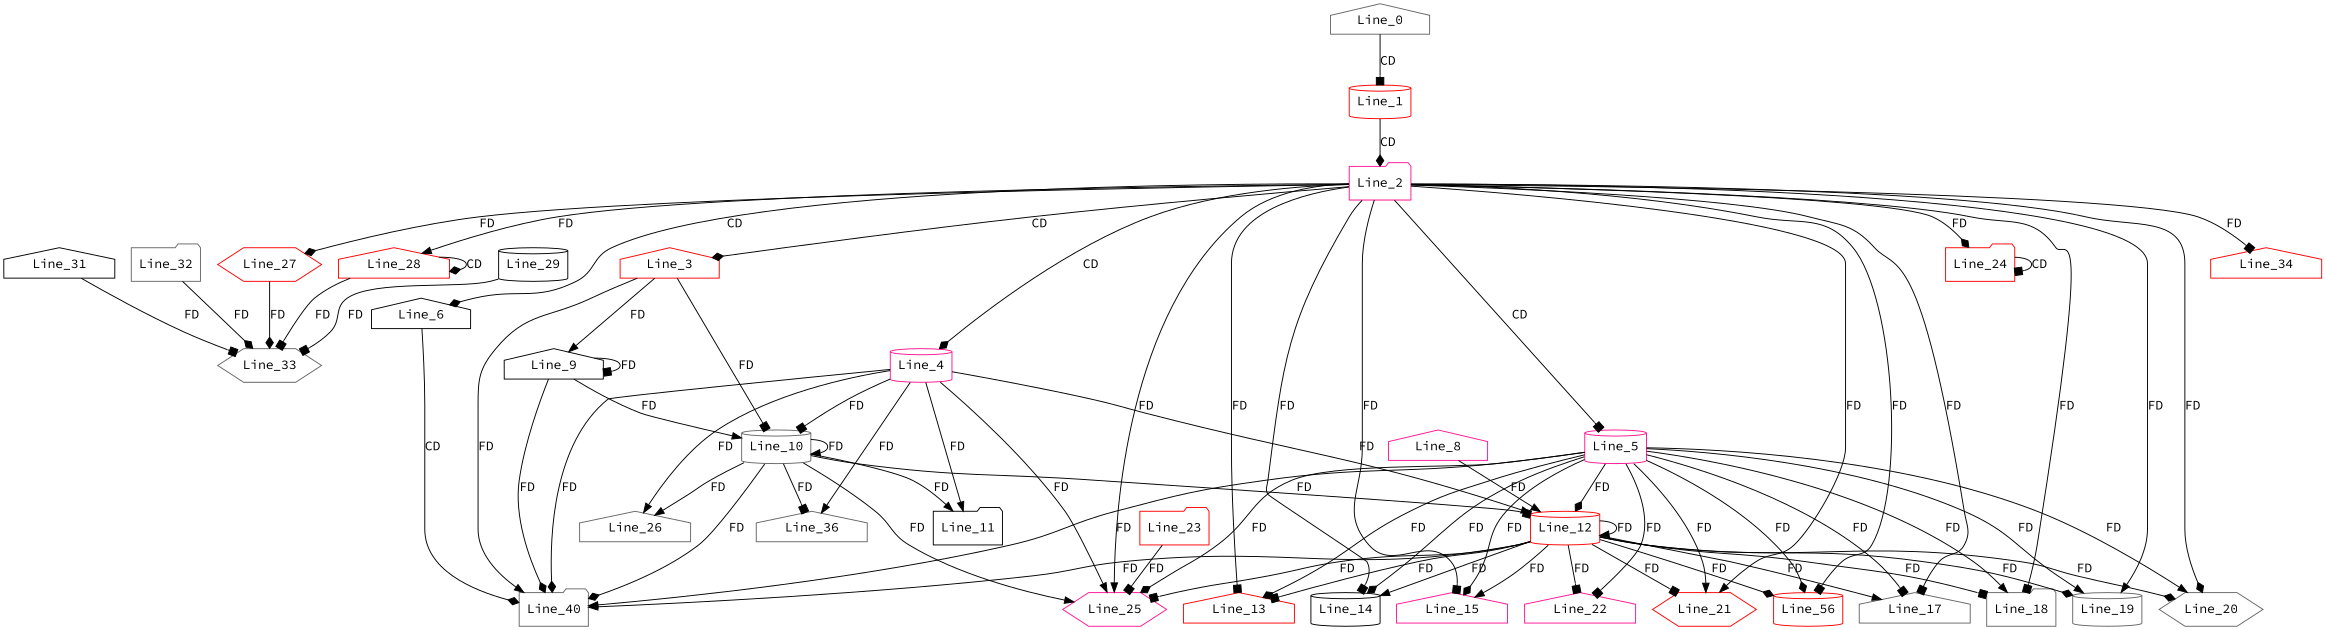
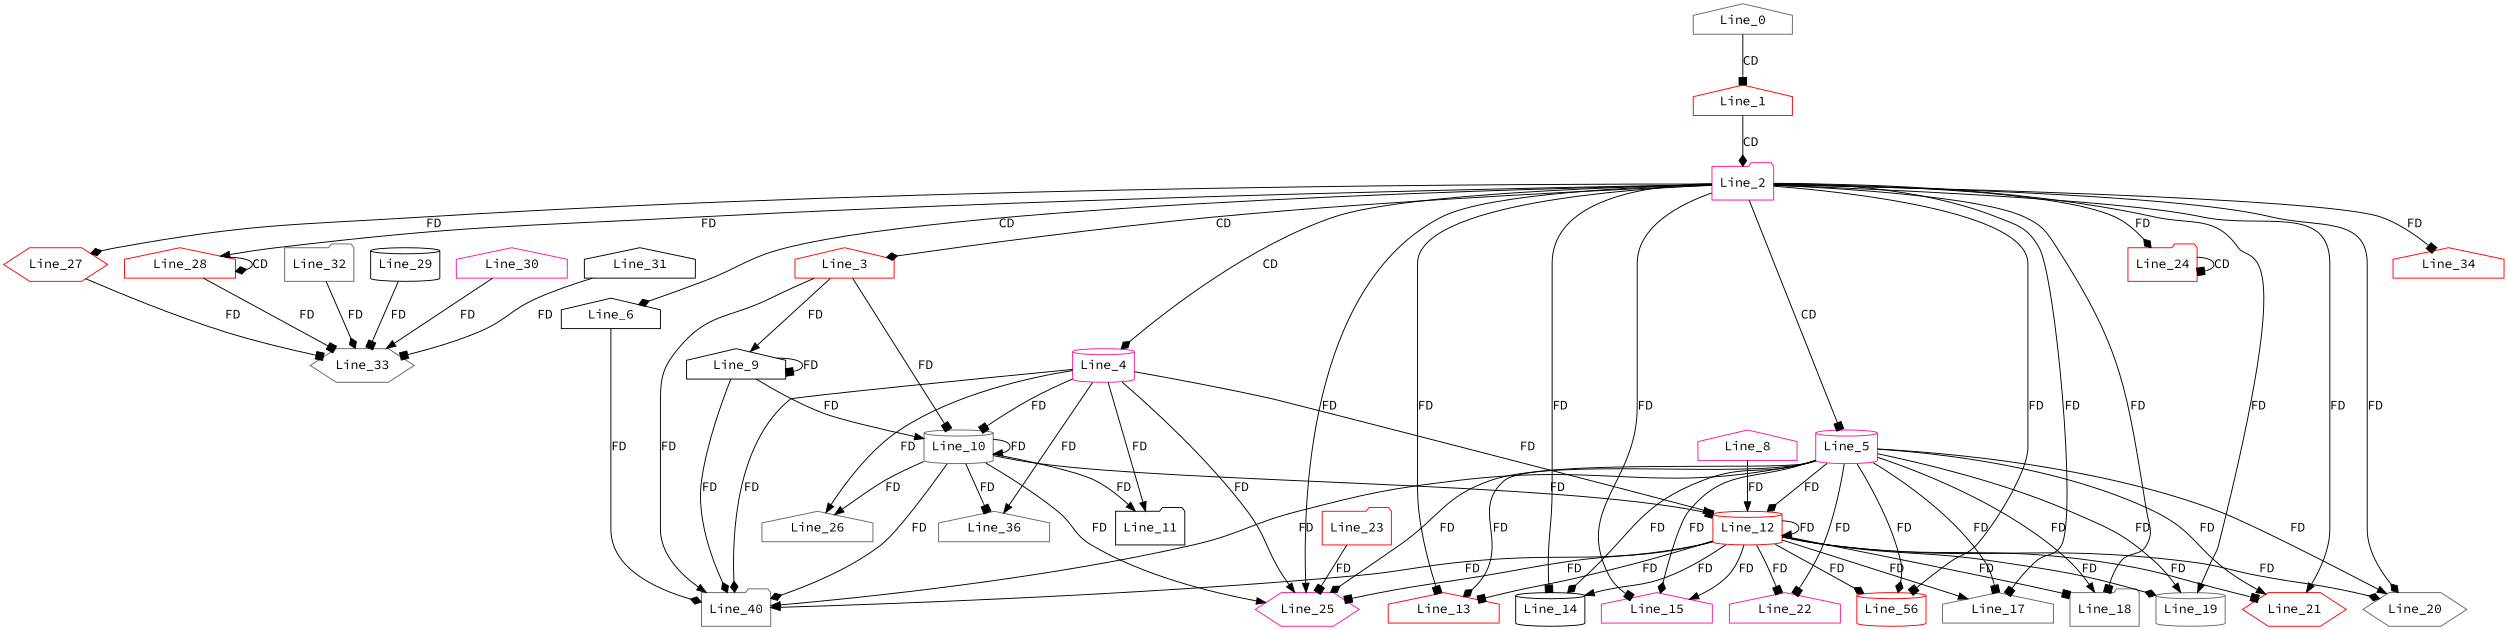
(1380, 102) -> (1743, 102)
none -> (512, 265)
(270, 309) -> (198, 323)
(433, 447) -> (619, 447)
